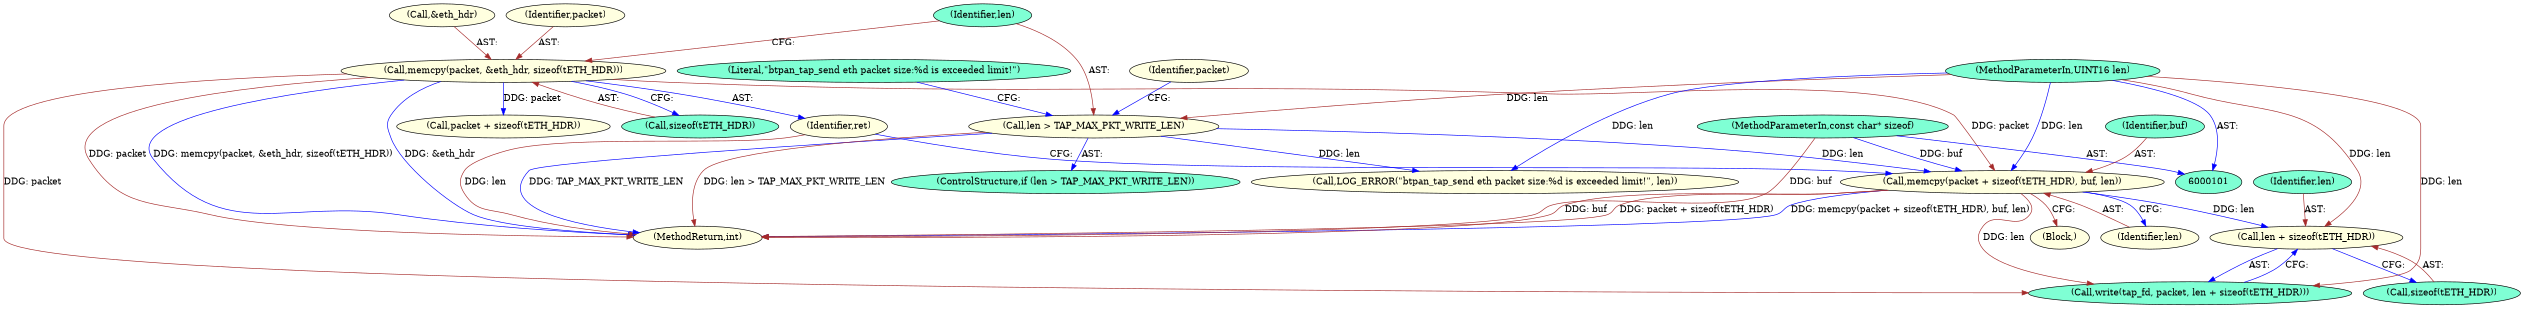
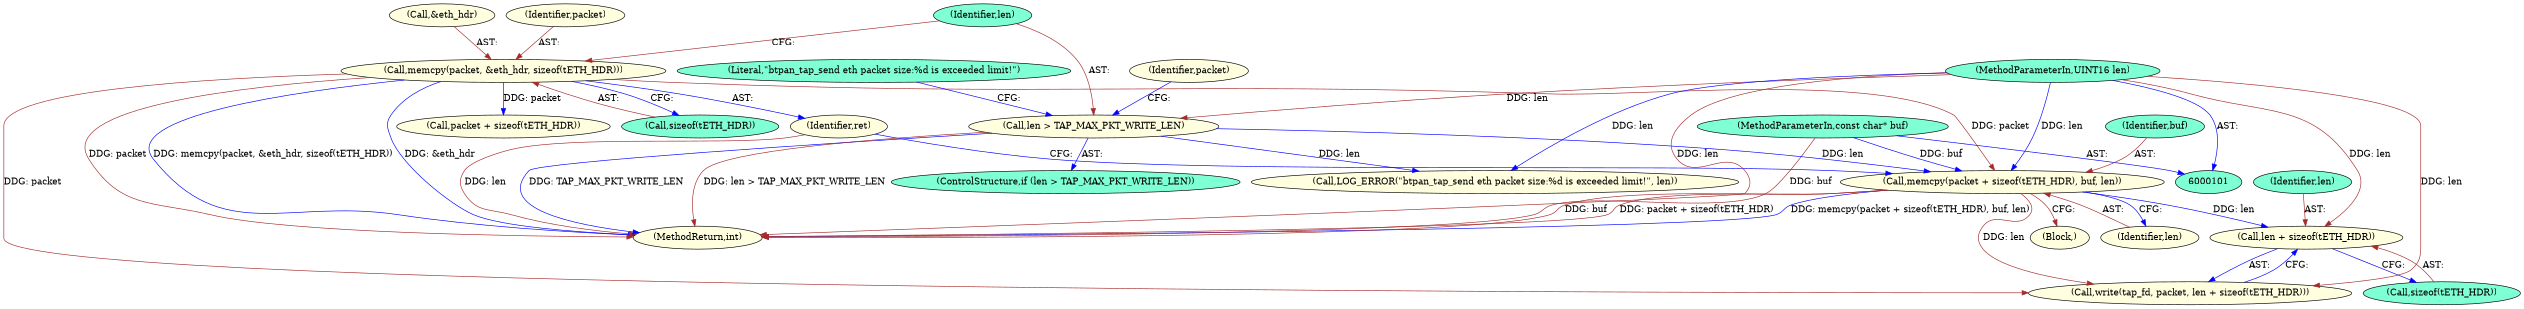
(1823, 126) -> (1823, 126)
none -> (1462, 208)
(2190, 293) -> (2190, 293)
